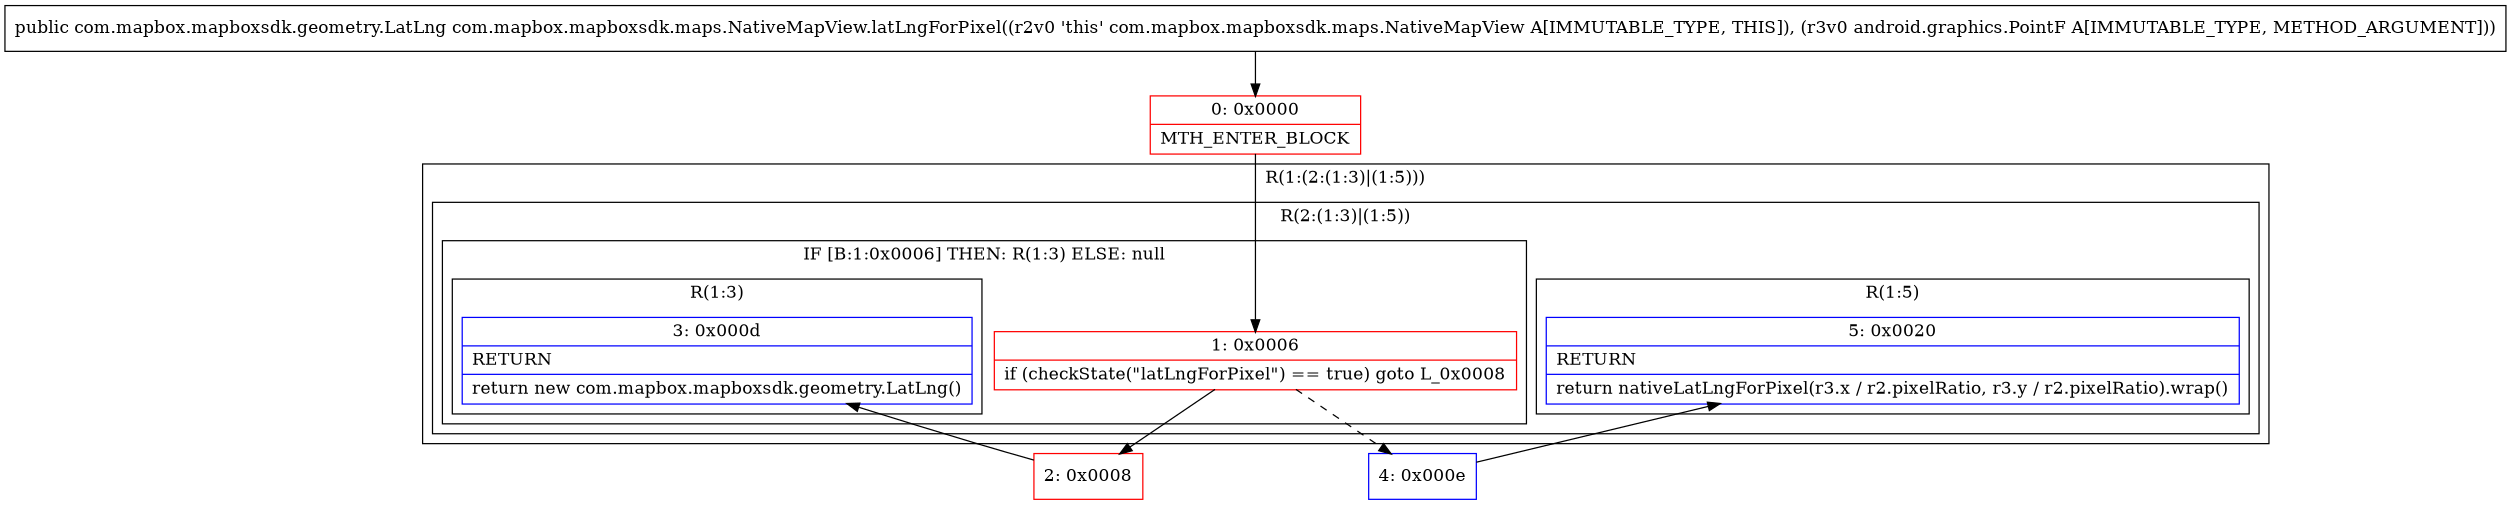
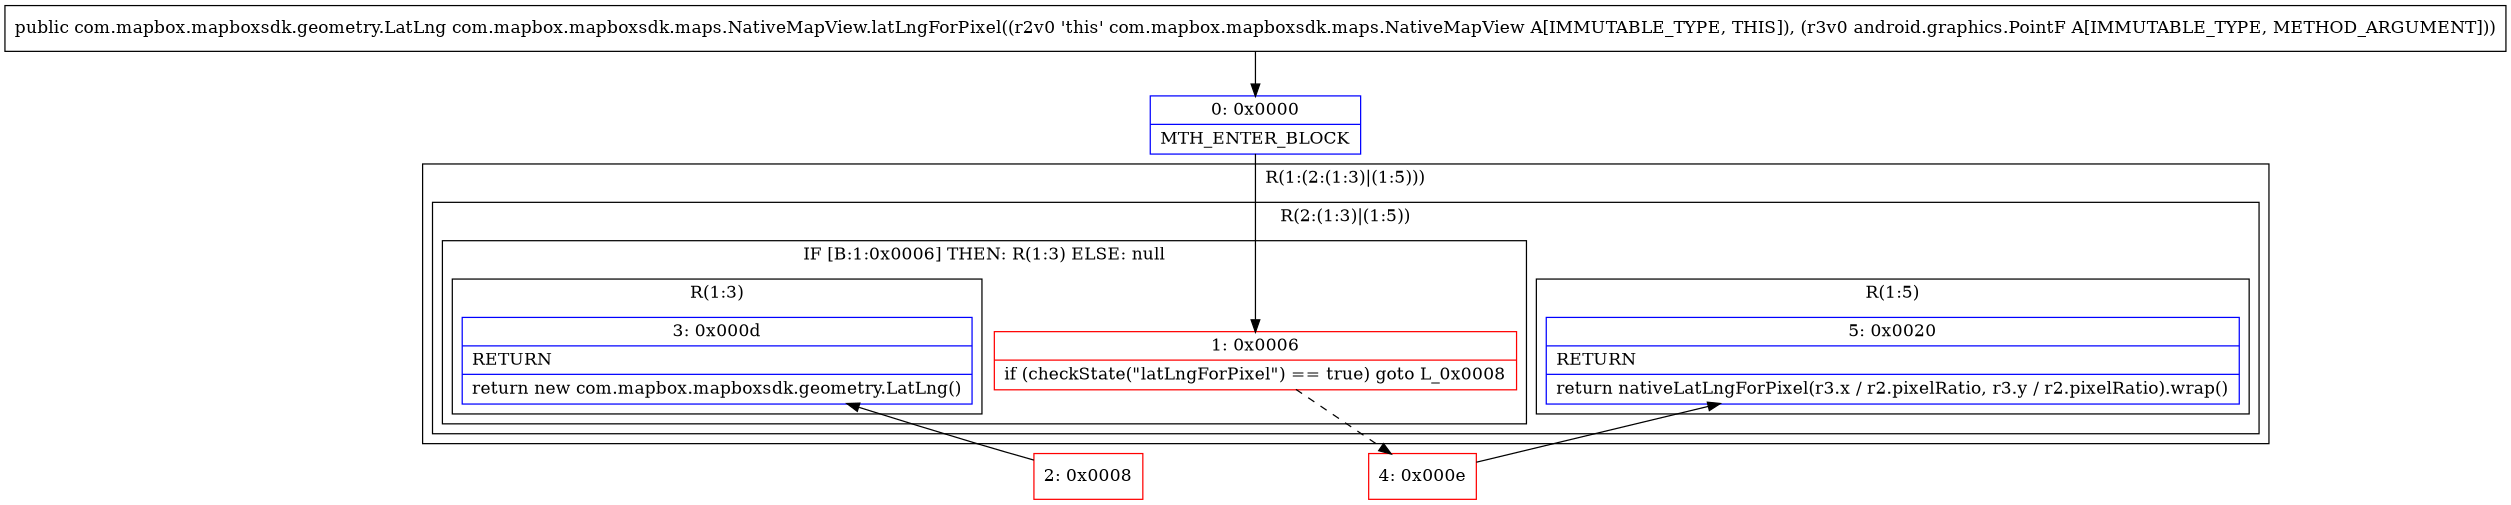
(1255, 125) -> (1255, 125)
(1177, 415) -> none
(1423, 476) -> (1423, 476)
